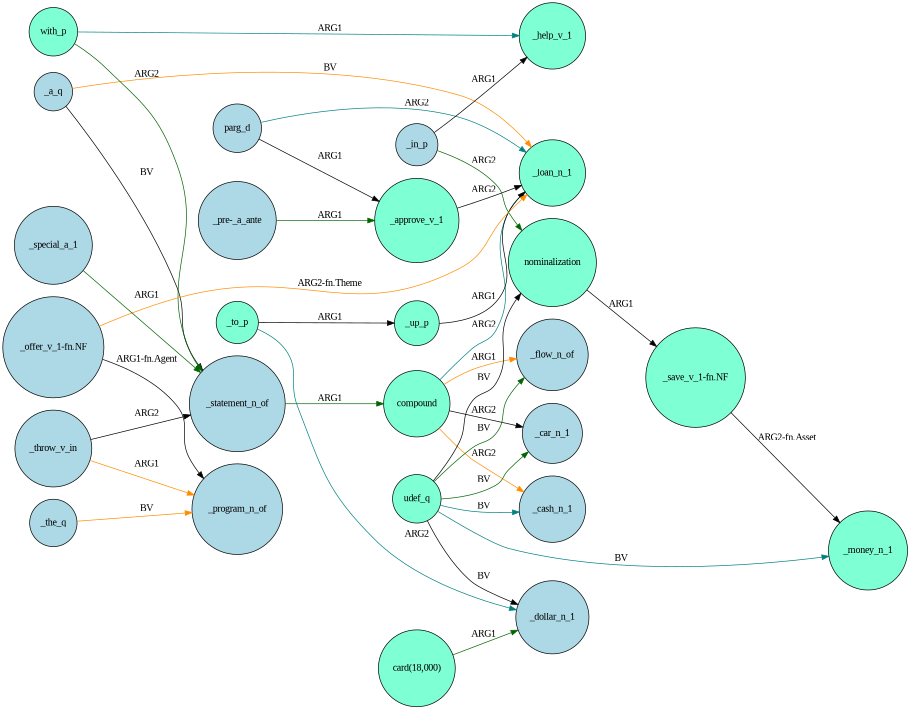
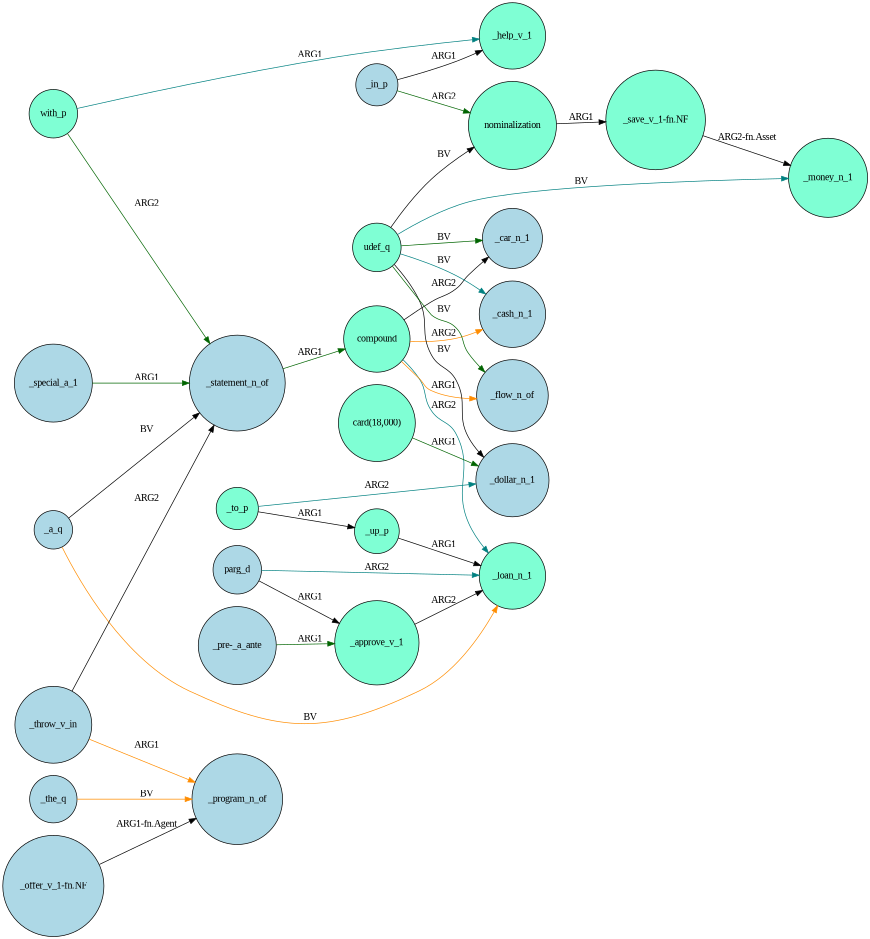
(325, 292) -> none
